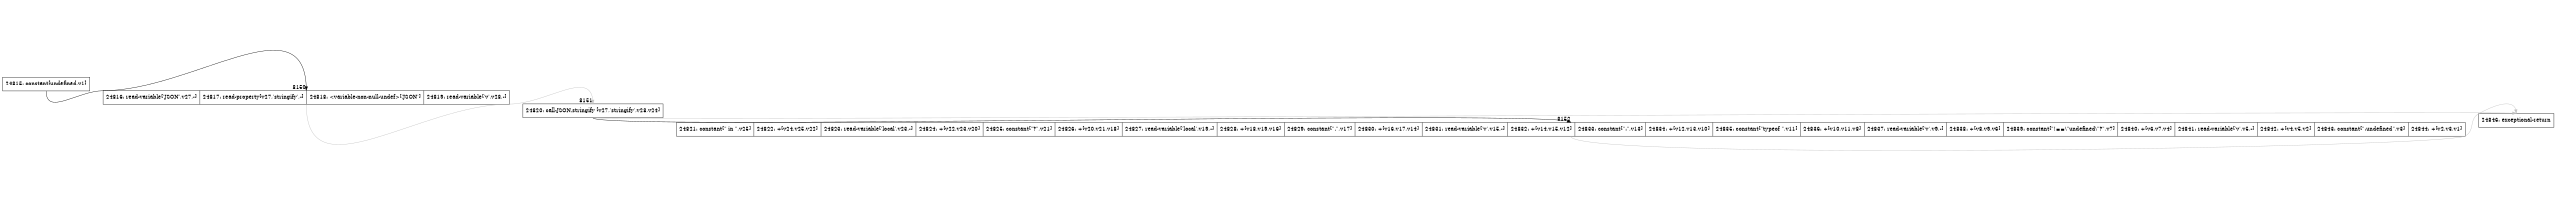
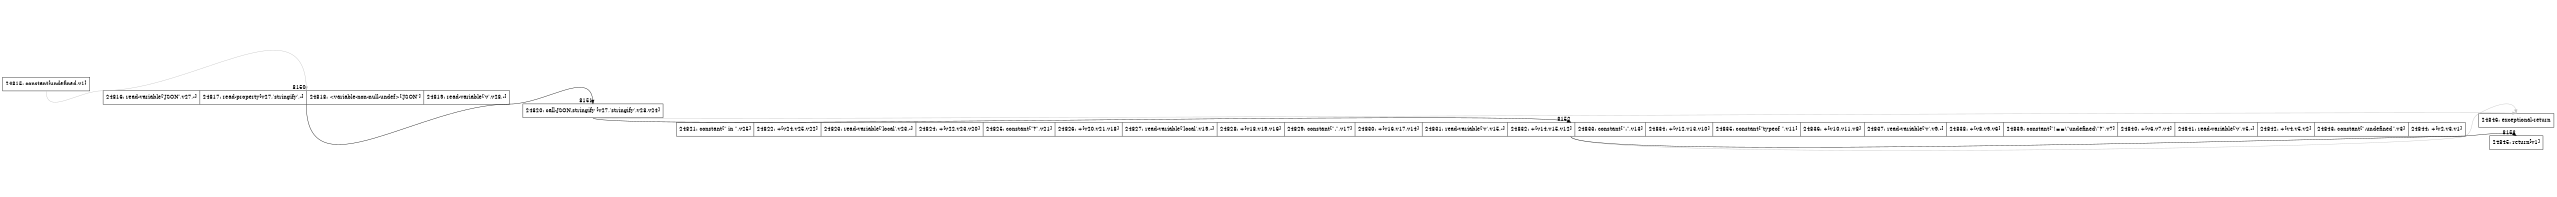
(184, 74) -> (184, 74)
(440, 117) -> (440, 117)
none -> (2516, 143)
